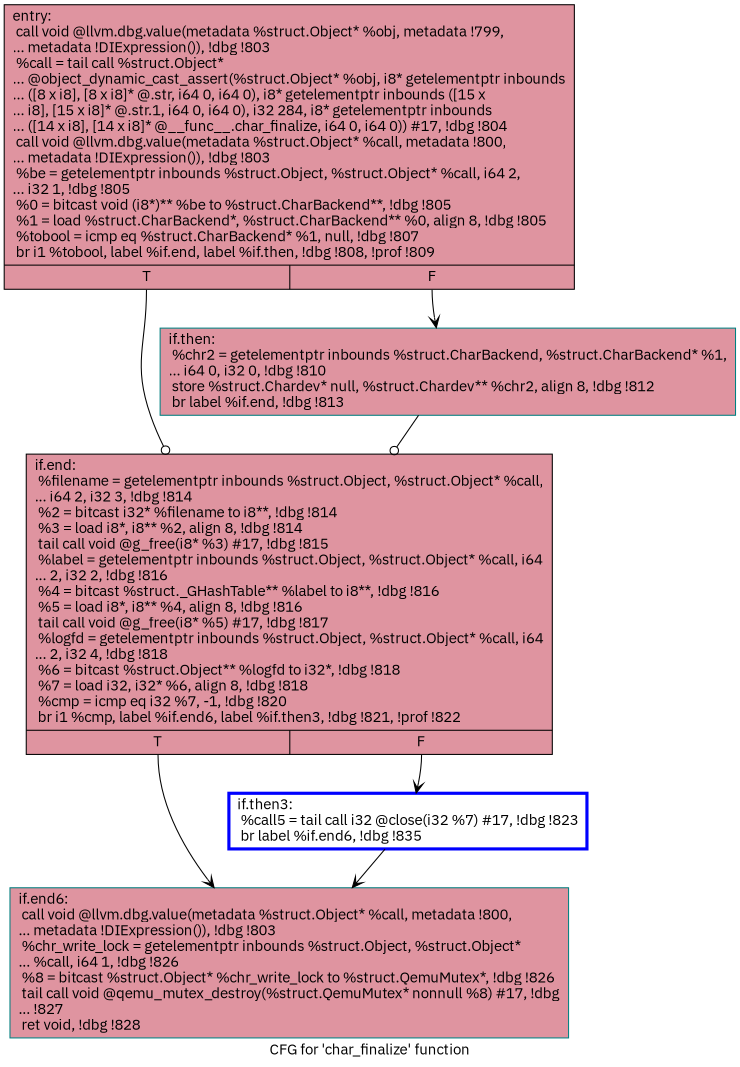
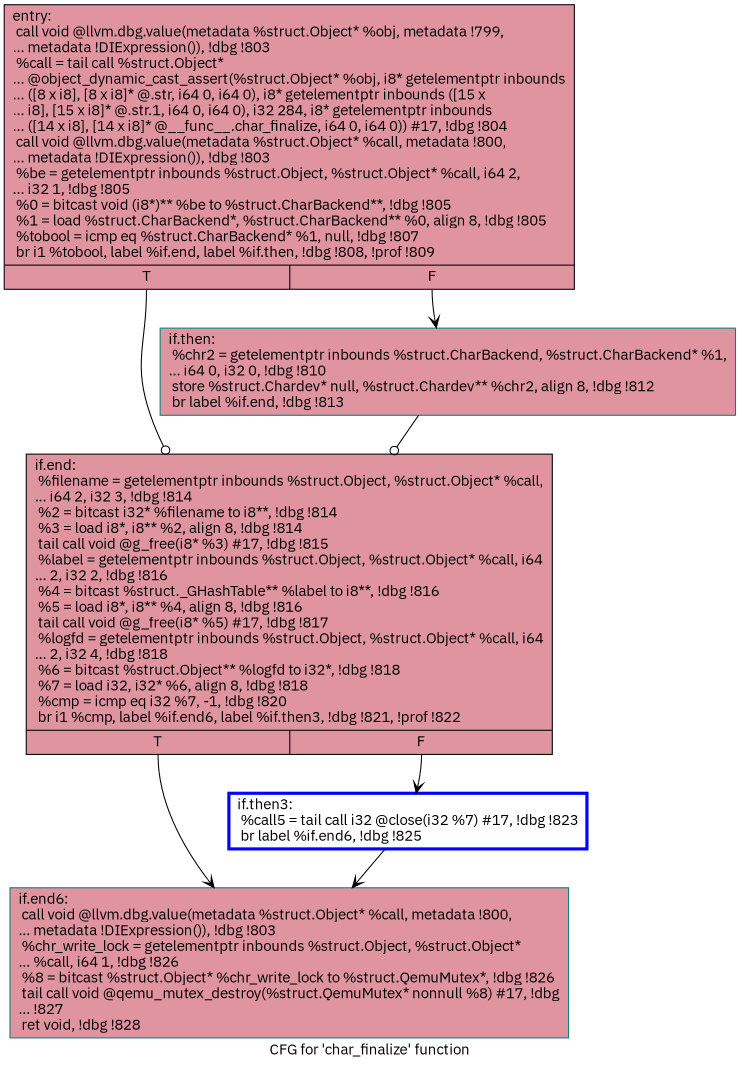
(330, 836) -> (330, 836)
